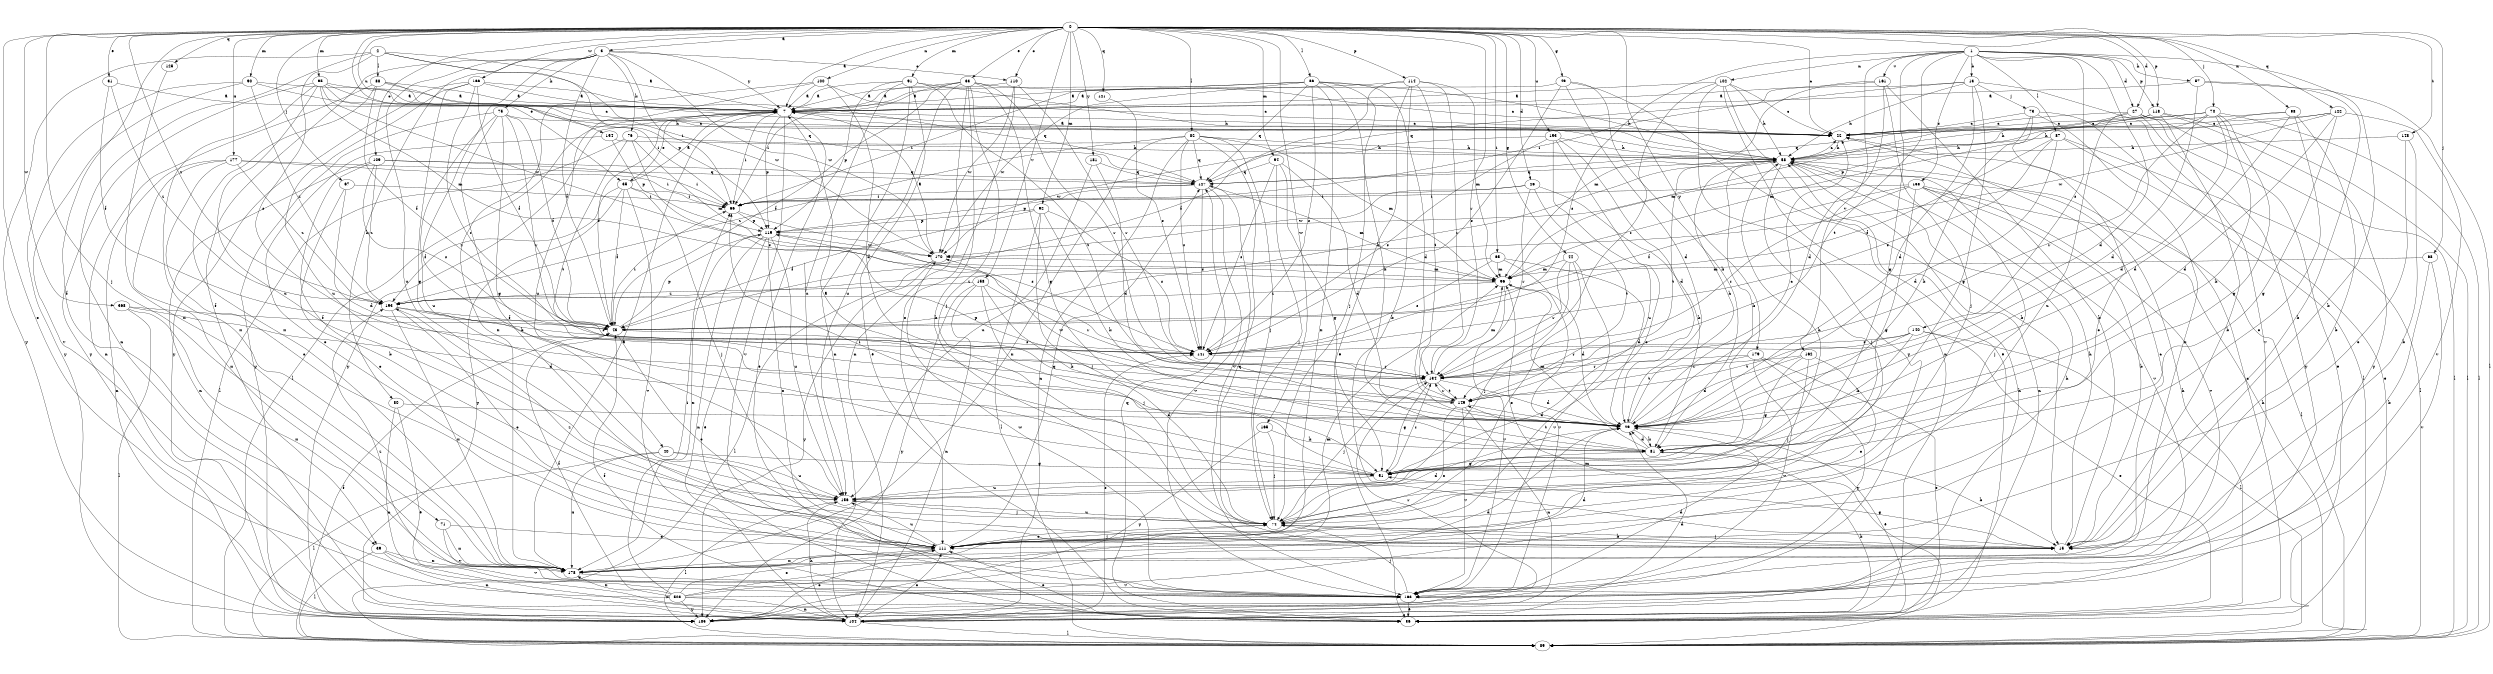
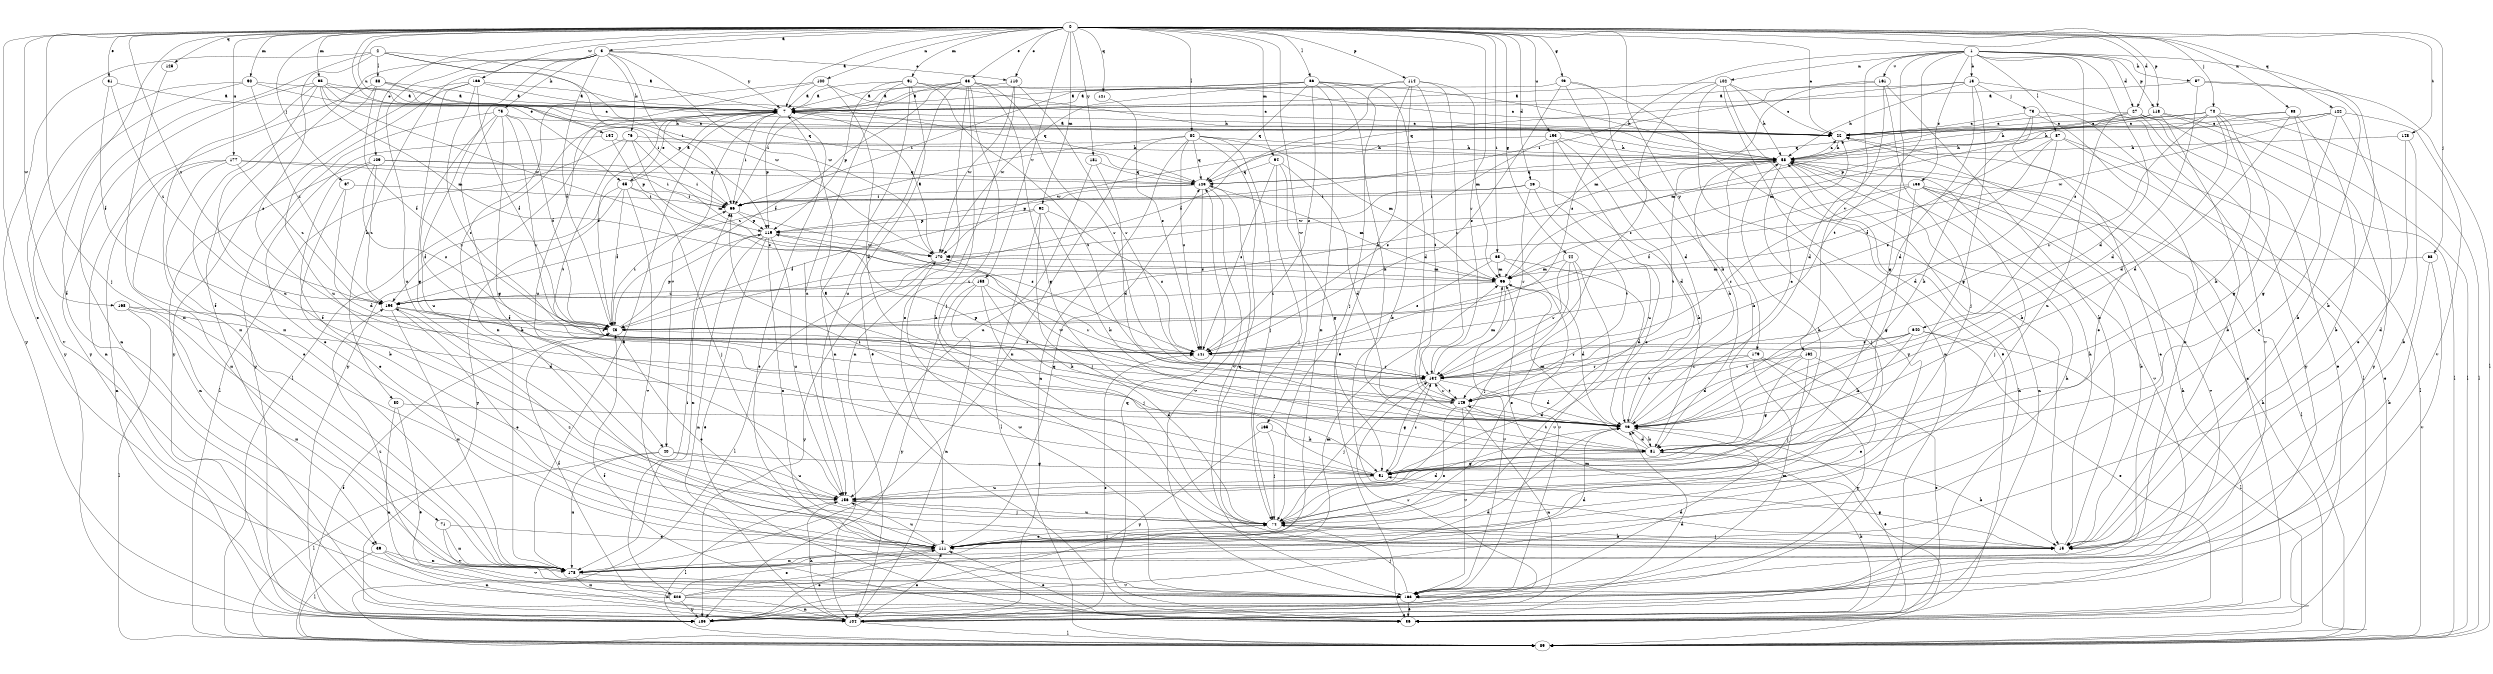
(1202, 184) -> (1202, 184)
(122, 306) -> (122, 306)
(1916, 330) -> (1916, 330)
(2029, 362) -> (2323, 389)
(1785, 476) -> (1785, 476)
(826, 523) -> (673, 256)
(625, 590) -> (620, 591)
